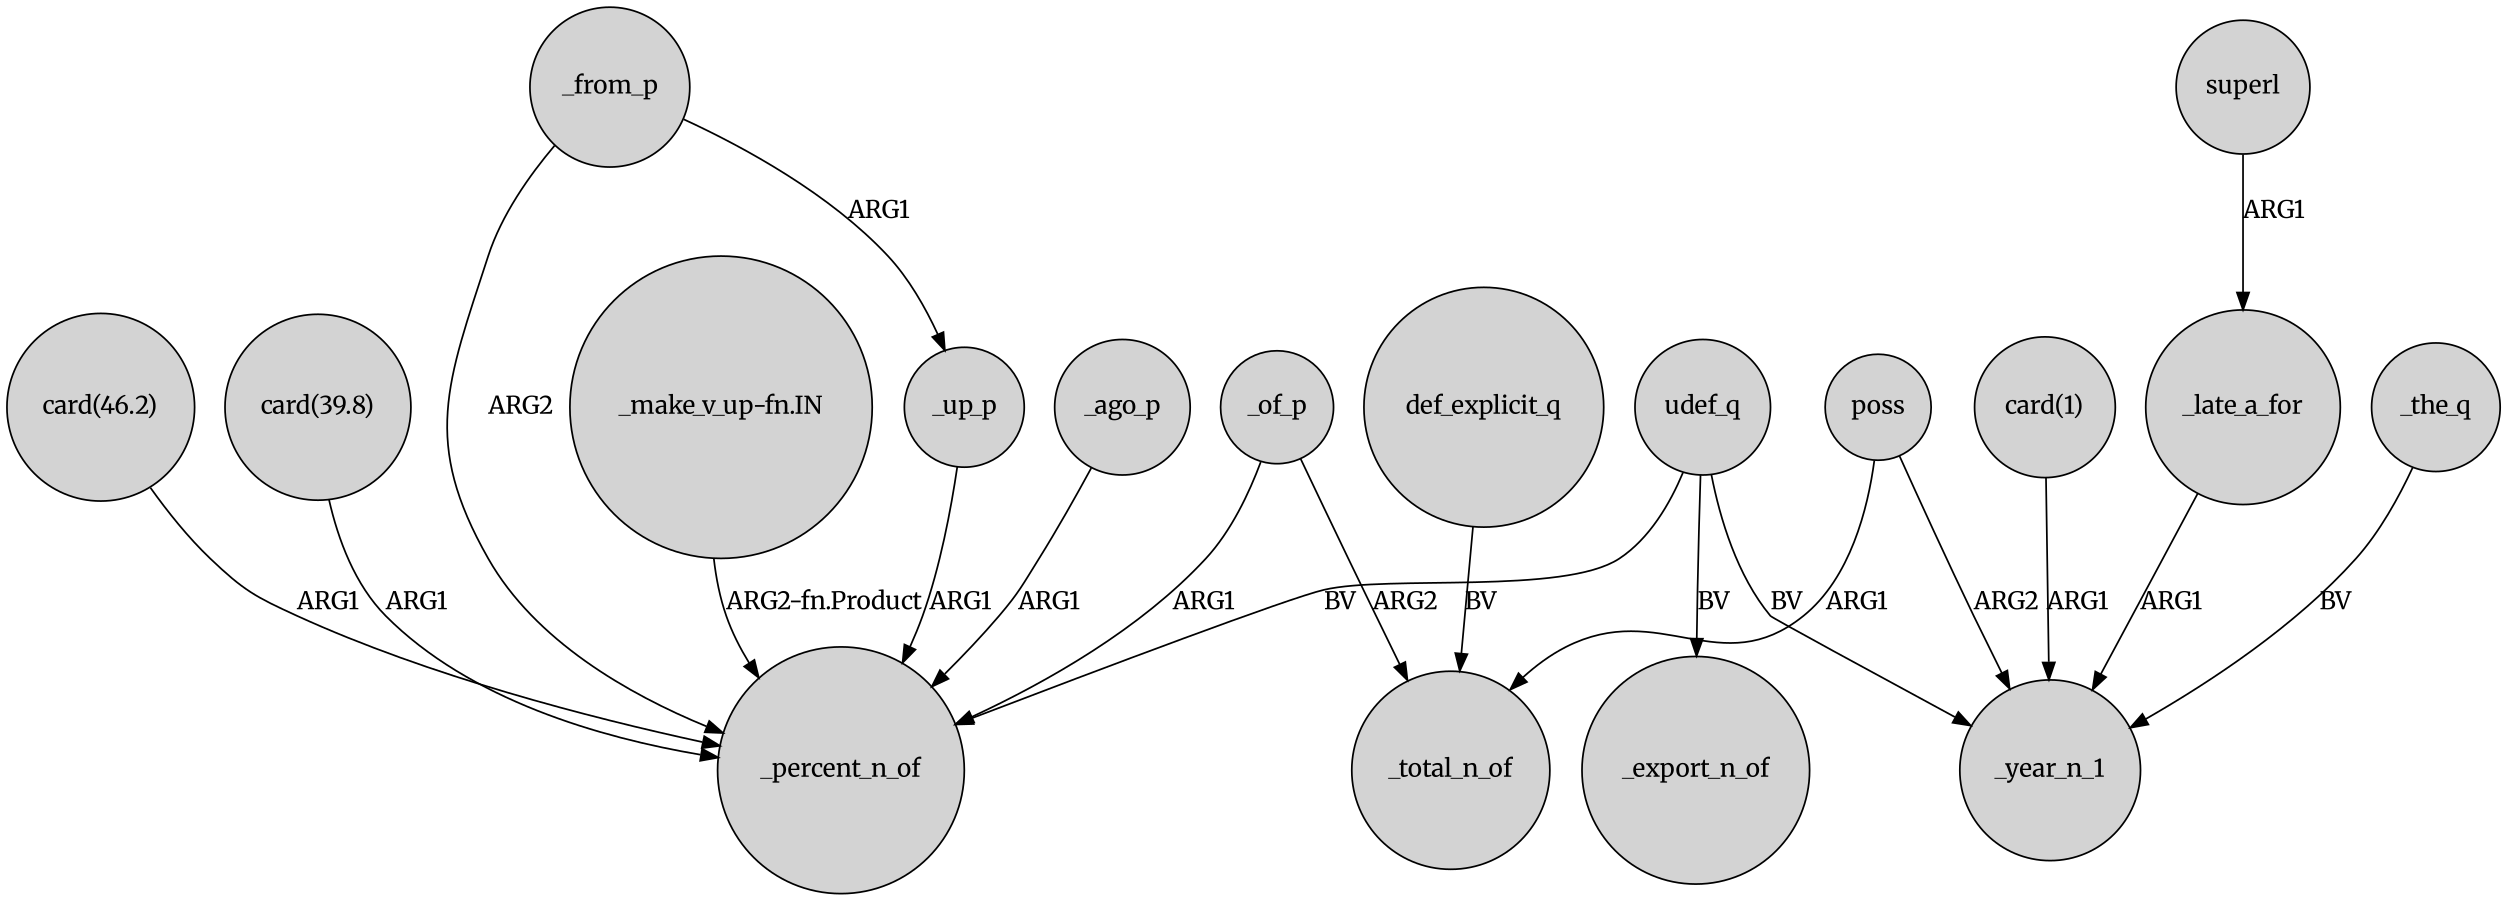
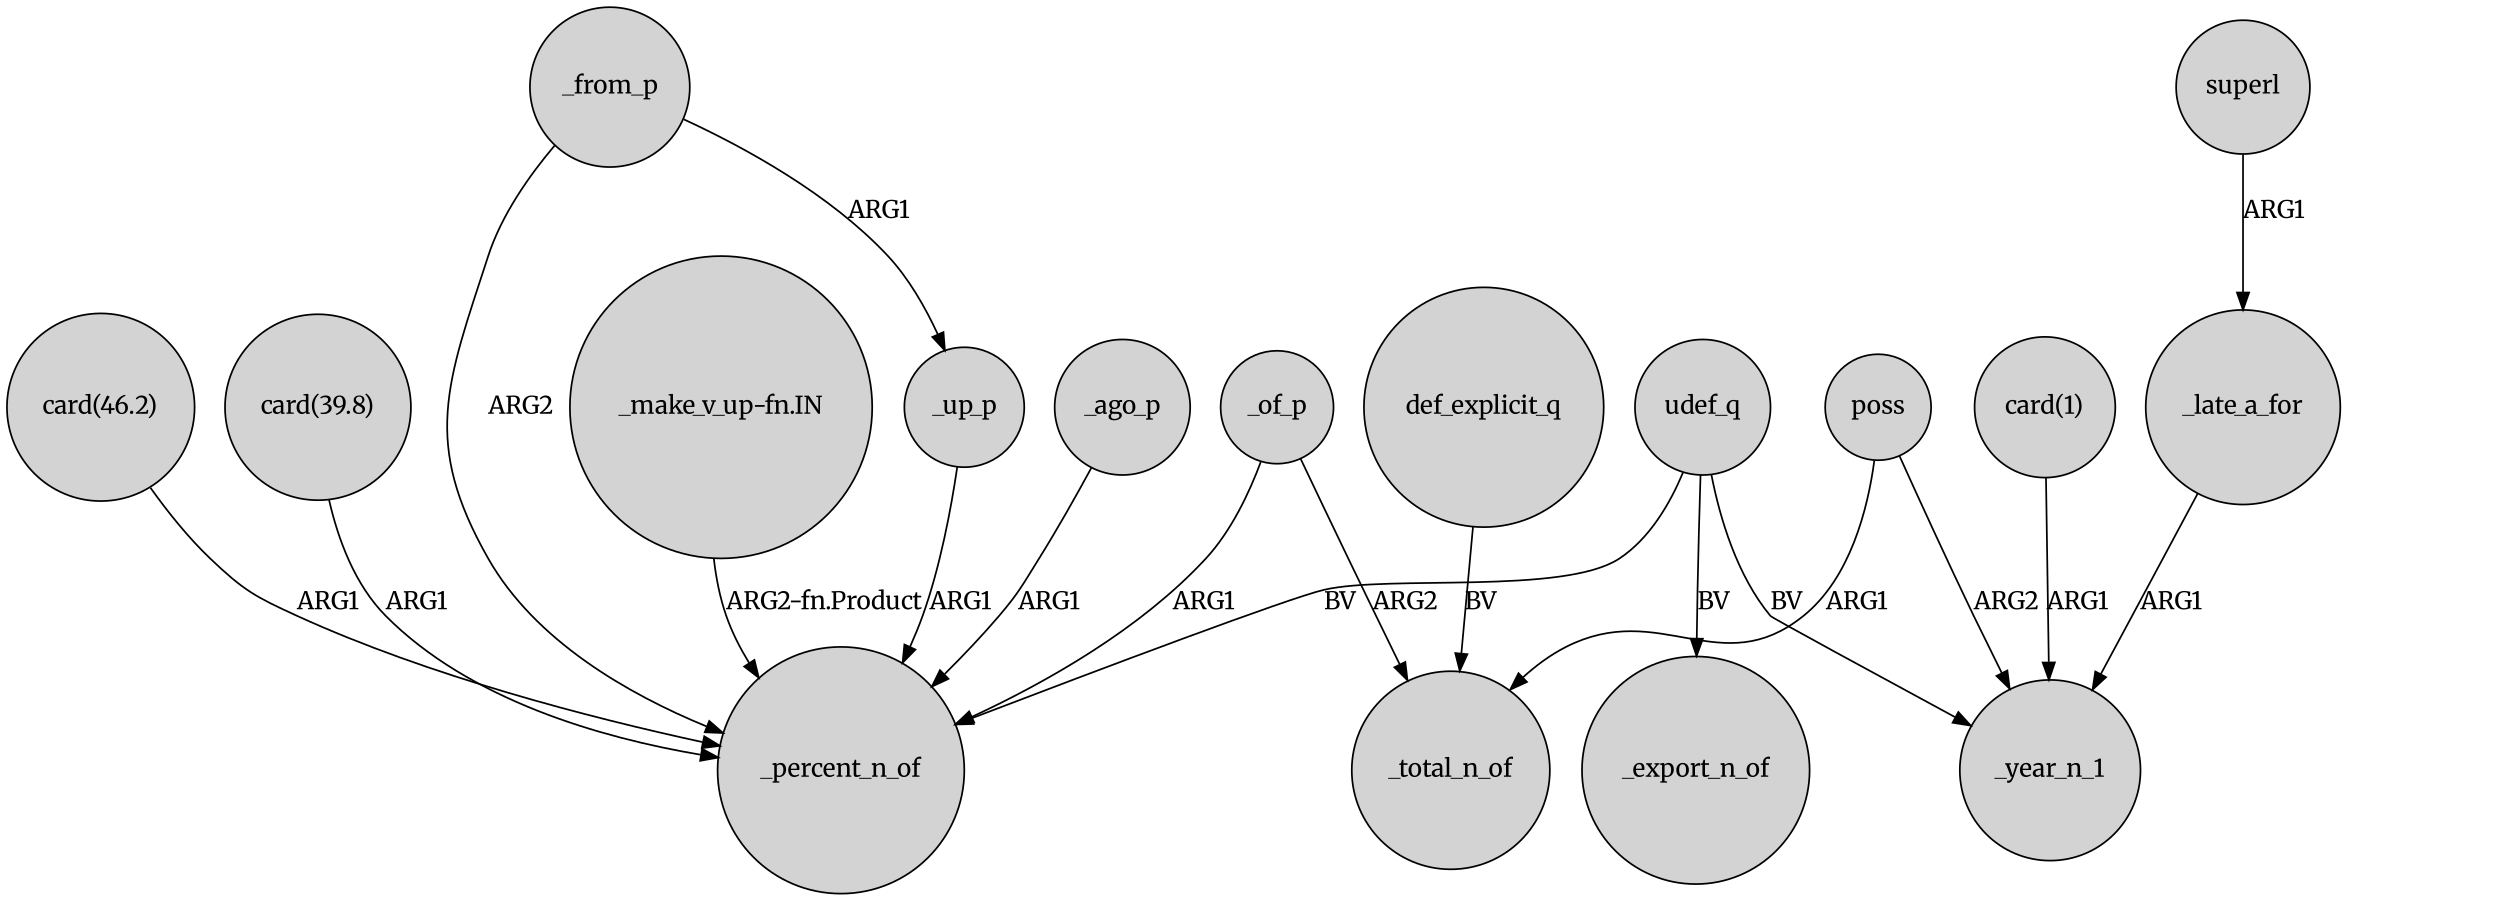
(2436, 407) -> none
